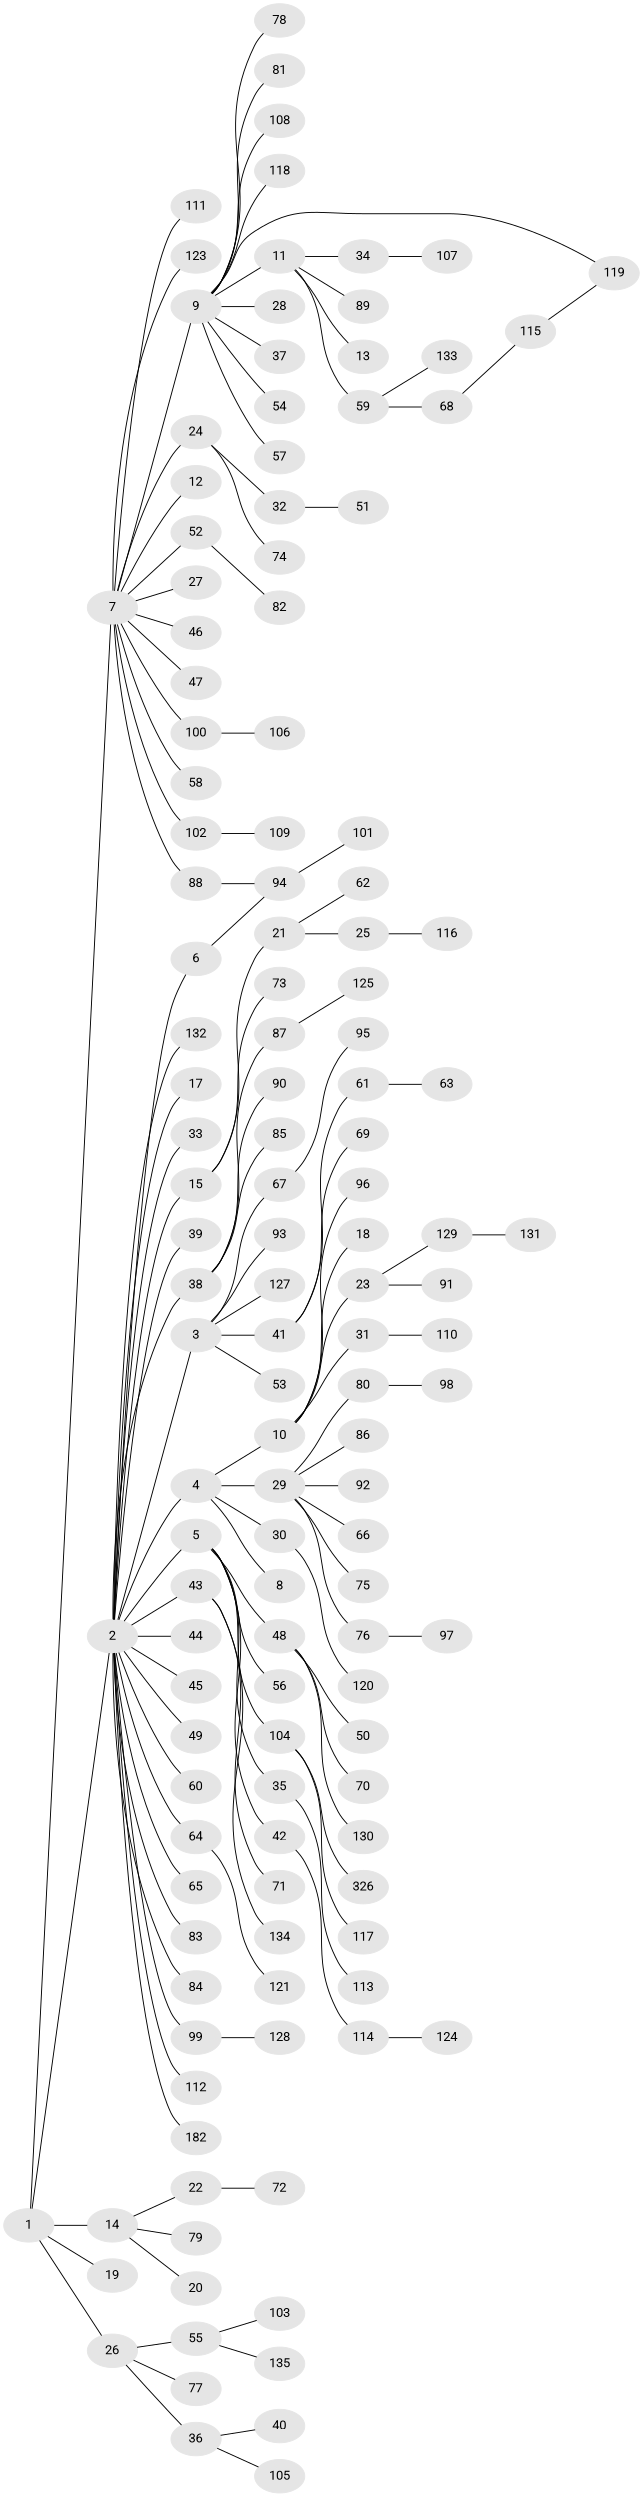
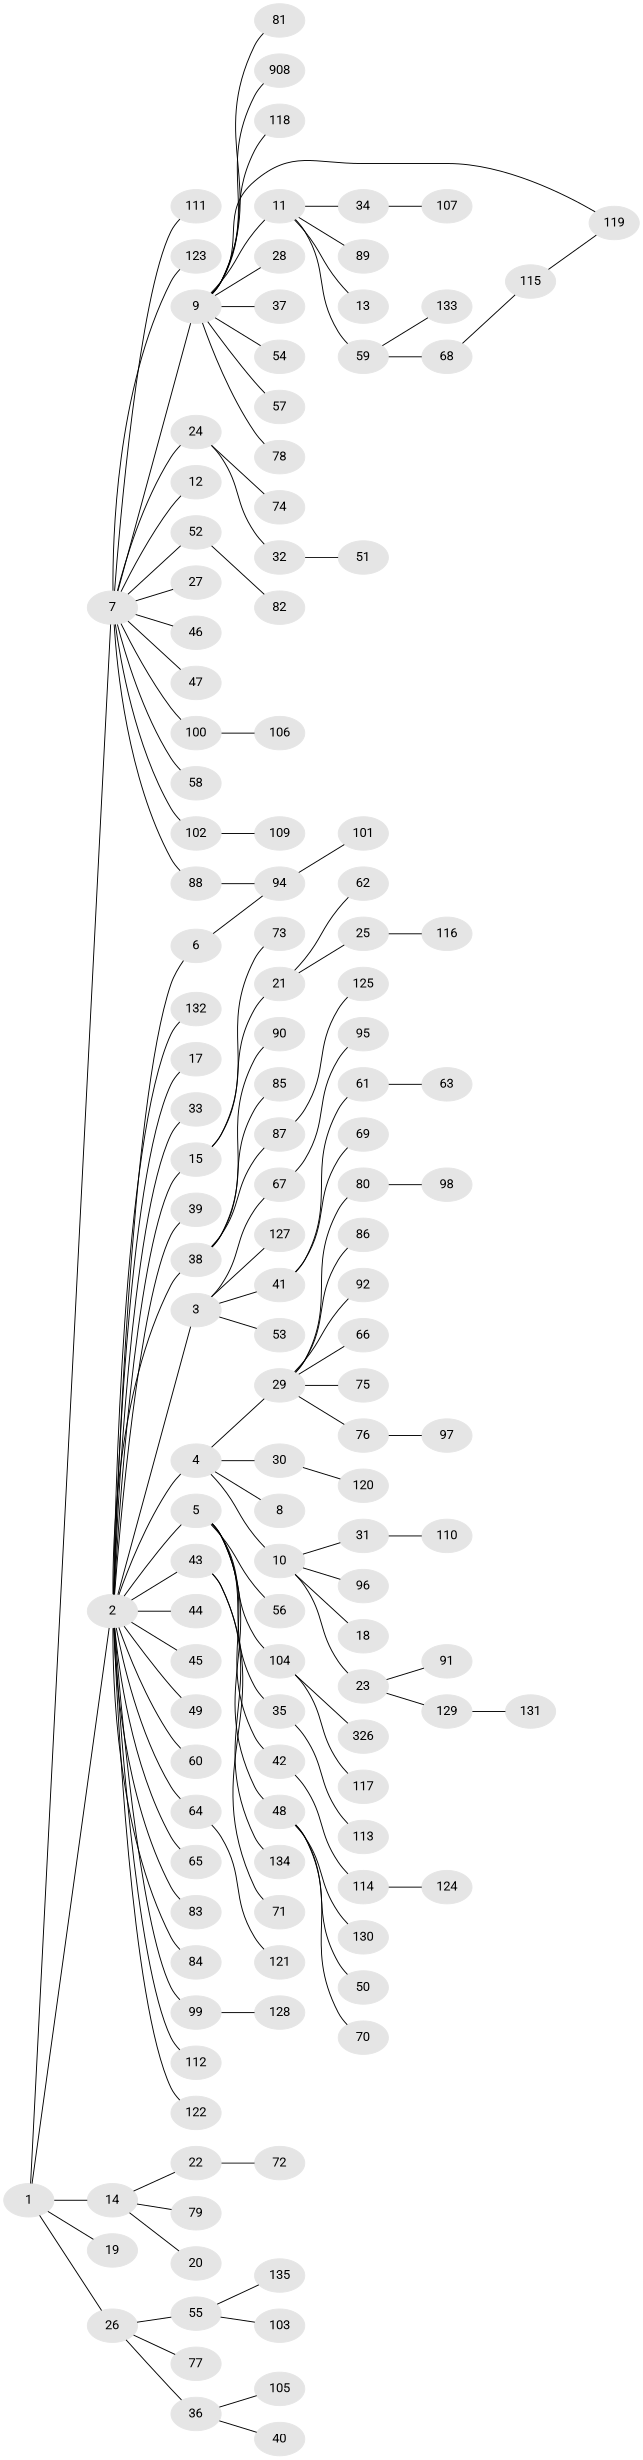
(280, 121) -> (280, 71)
(280, 1235) -> none
(196, 2138) -> (196, 2113)
